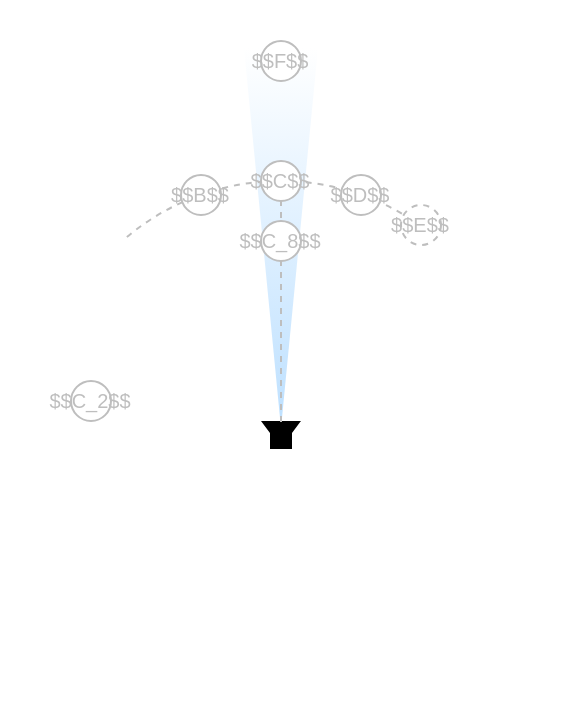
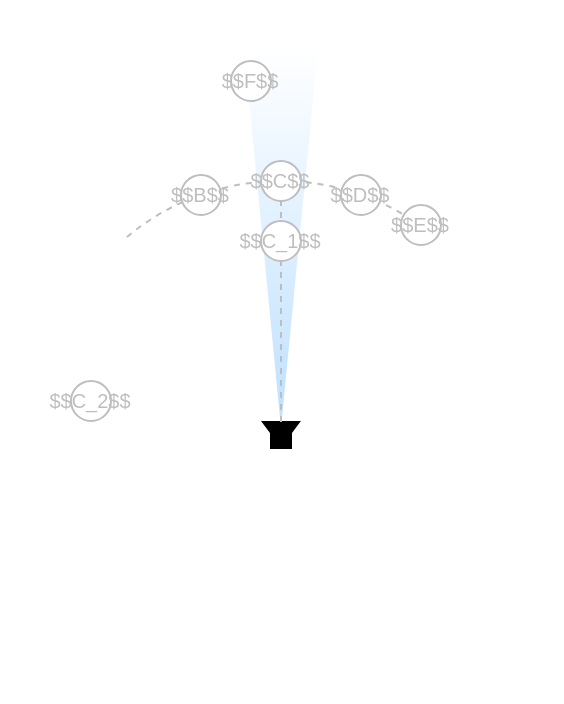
(281, 61) -> (251, 81)
(421, 225) -> (421, 225)
(281, 241) -> (281, 241)
